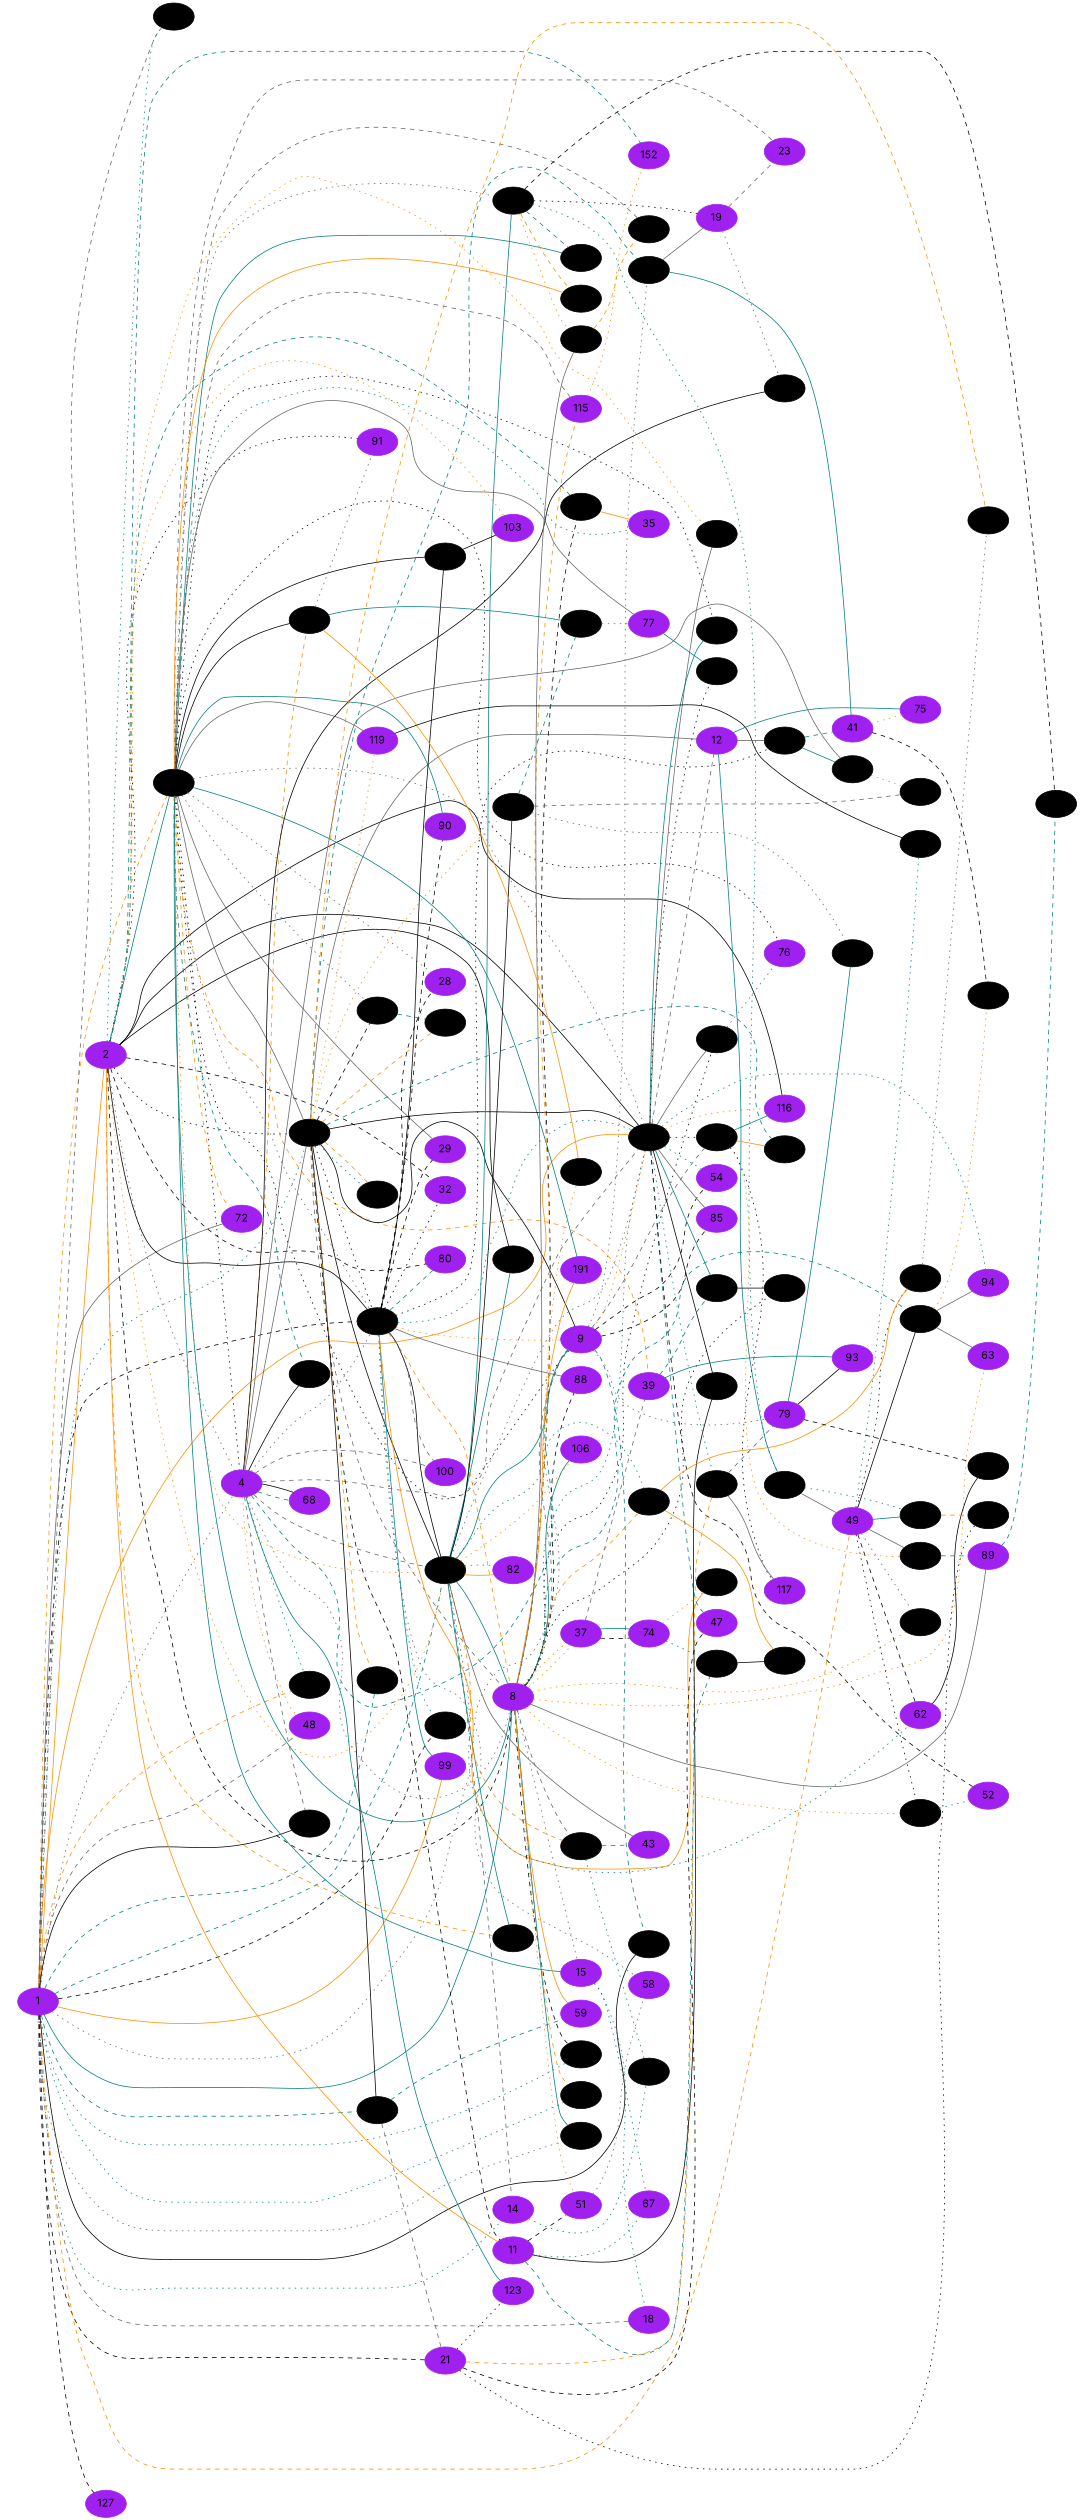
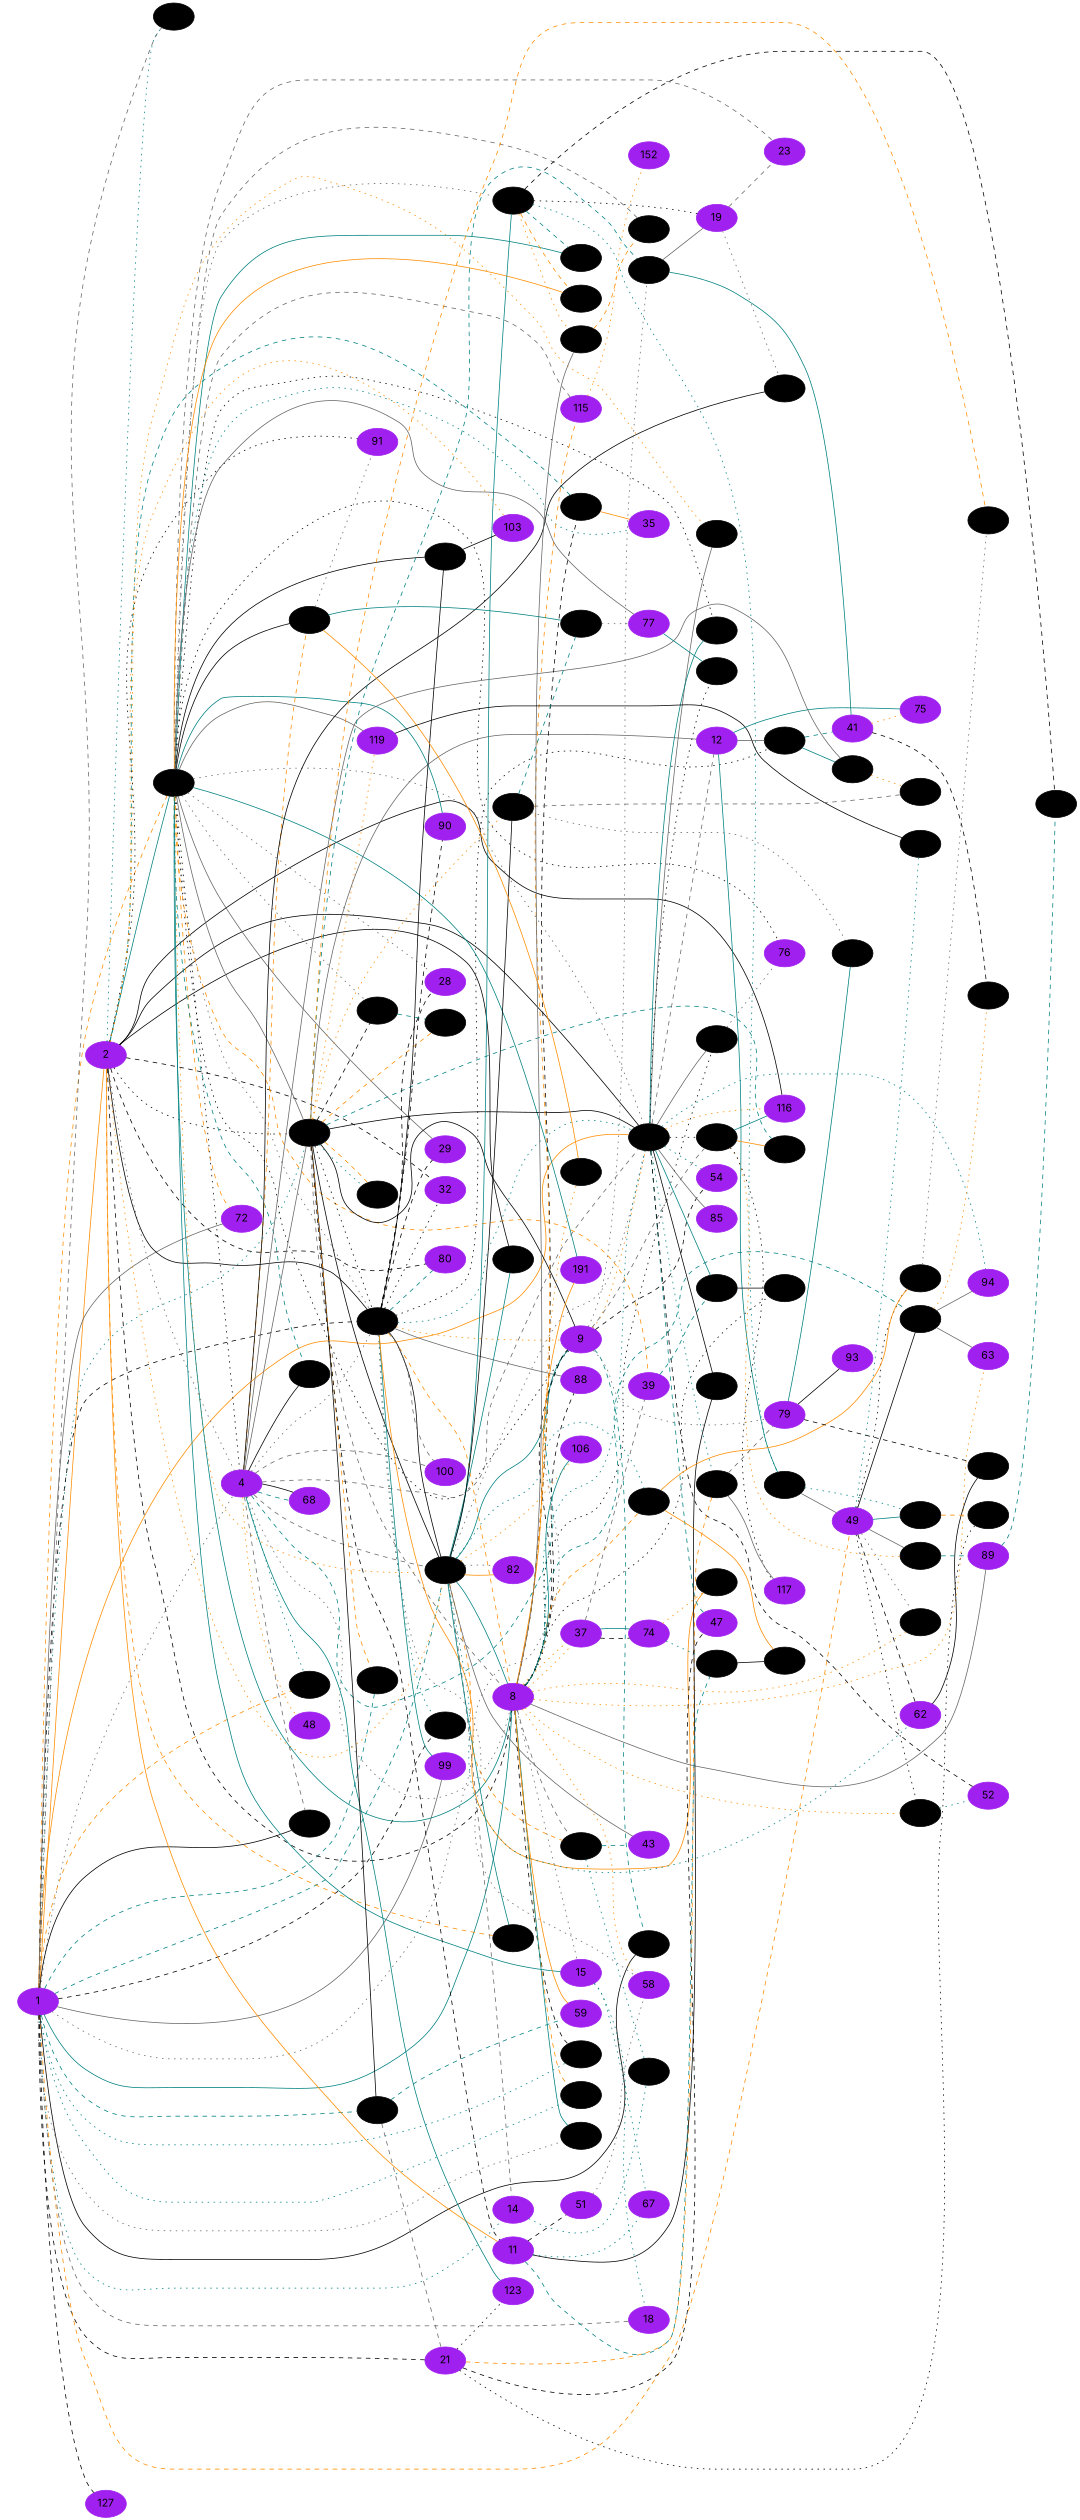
(135, 374) -> none
(657, 1314) -> none
(739, 1359) -> none
(545, 1517) -> (545, 1517)
(127, 1827) -> none
(537, 1953) -> (604, 1832)
(310, 1995) -> (310, 1995)
